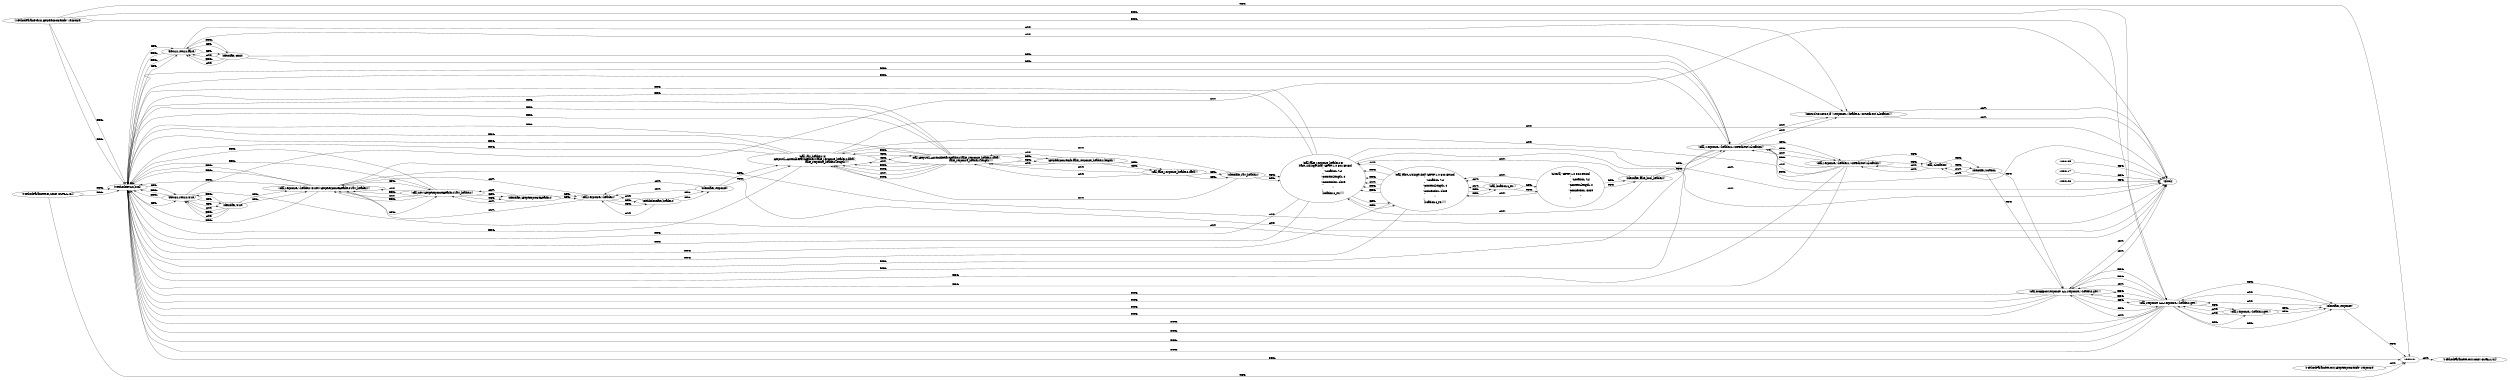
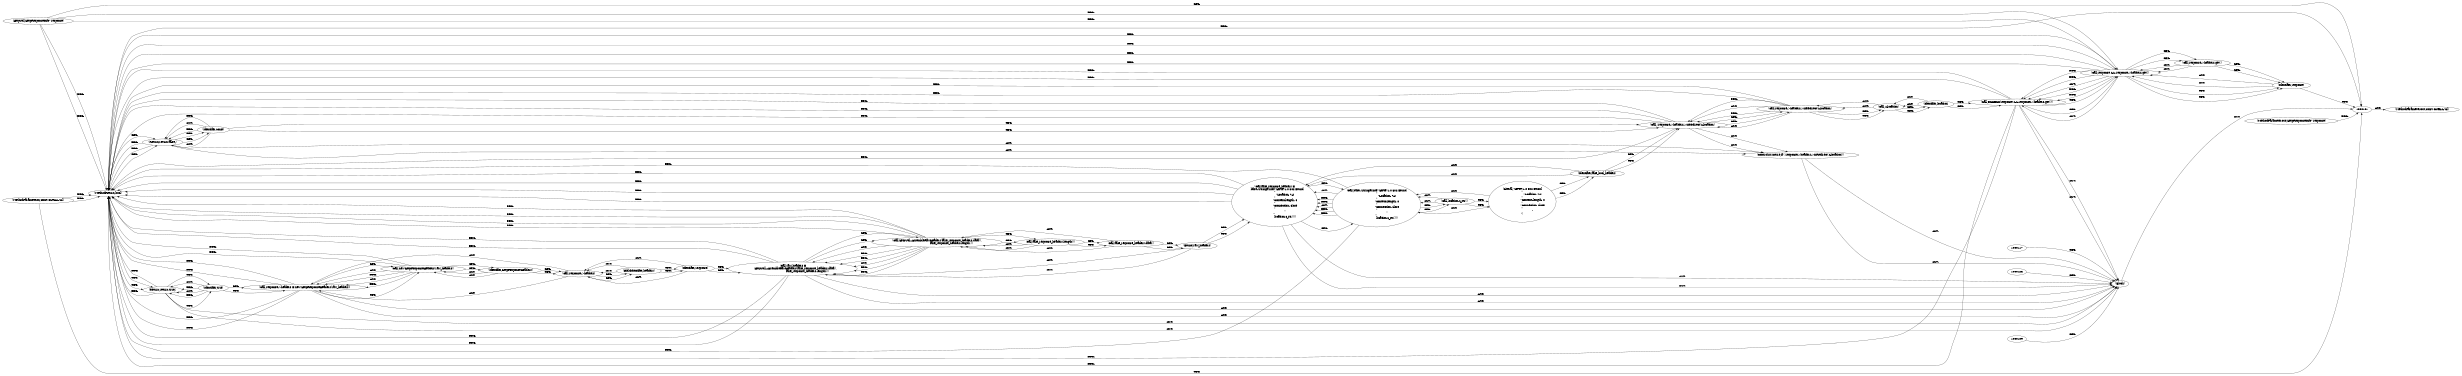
(48, 21) -> (38, 21)
none -> (2204, 147)
(1082, 161) -> (1050, 242)
(1243, 175) -> (1197, 246)
(2393, 364) -> (2345, 116)
